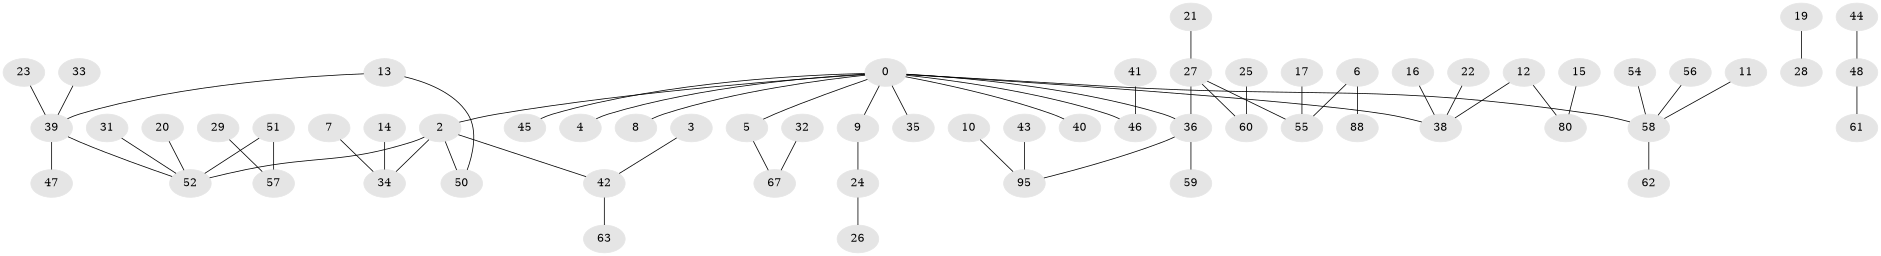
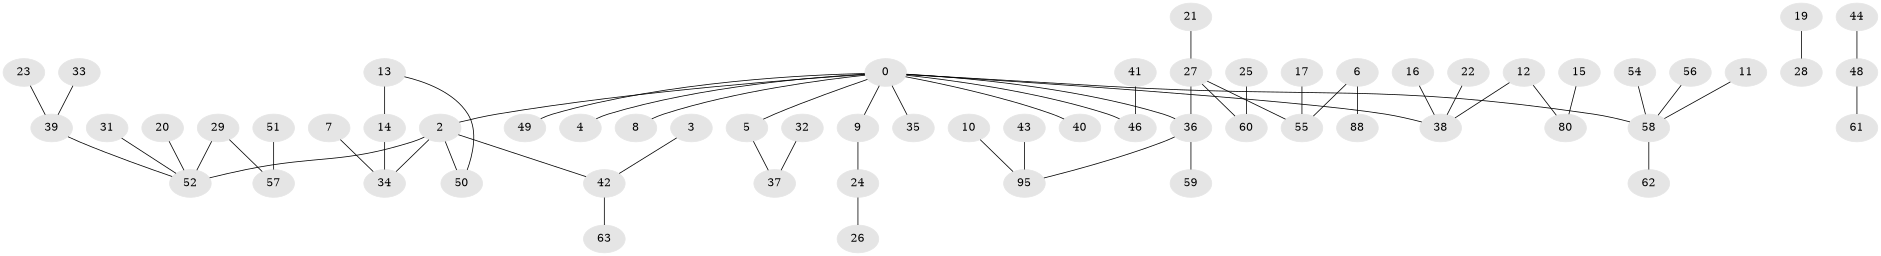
(214, 87) -> (385, 100)
(525, 128) -> (525, 128)
(232, 156) -> (204, 156)
(52, 183) -> none
(775, 183) -> (775, 183)
